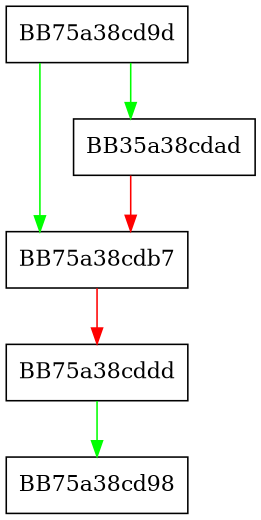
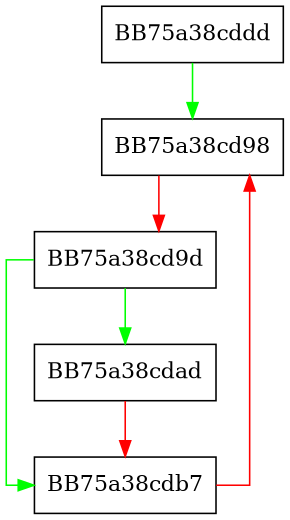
(164, 147) -> (125, 373)
none -> (159, 195)
(97, 308) -> (250, 355)
